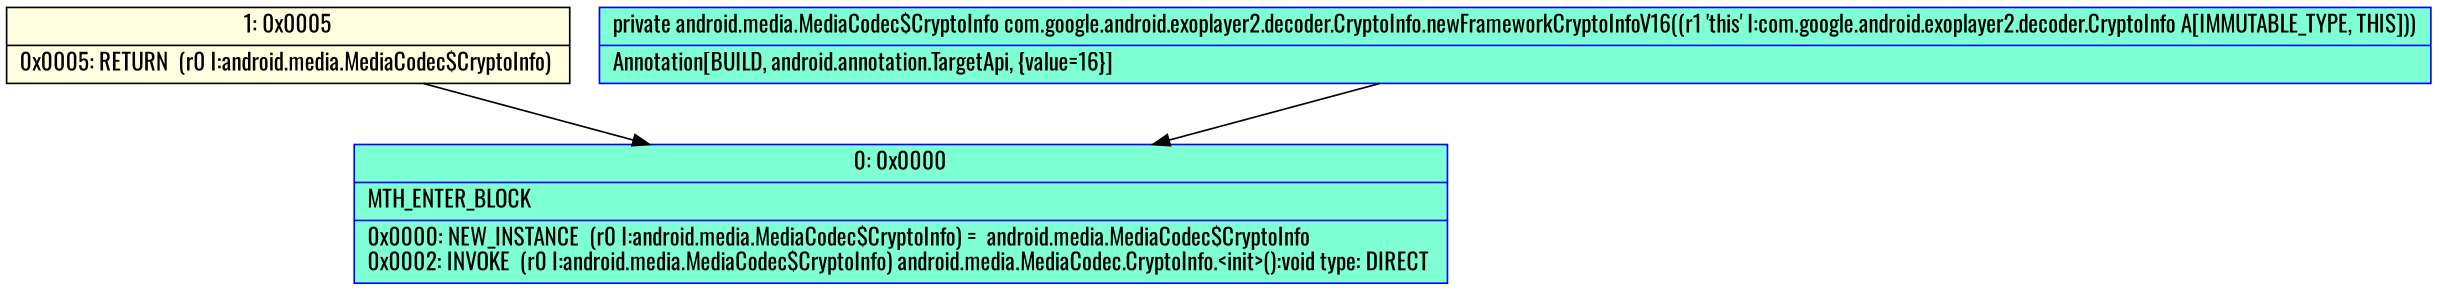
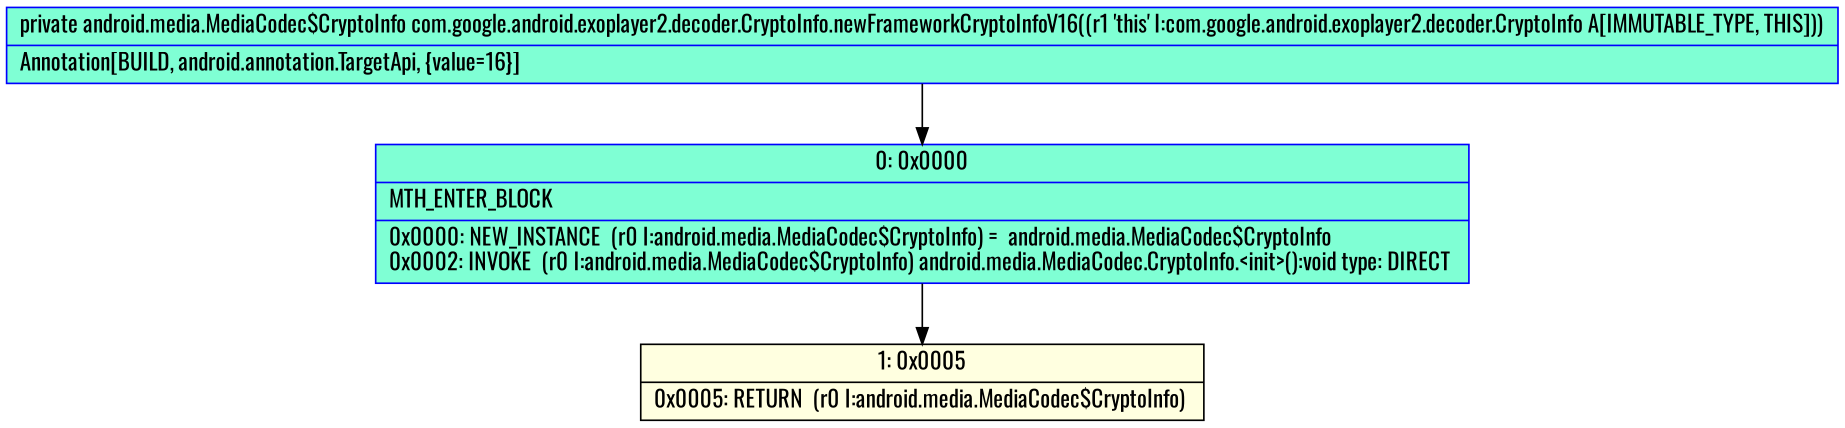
(528, 112) -> (922, 306)
